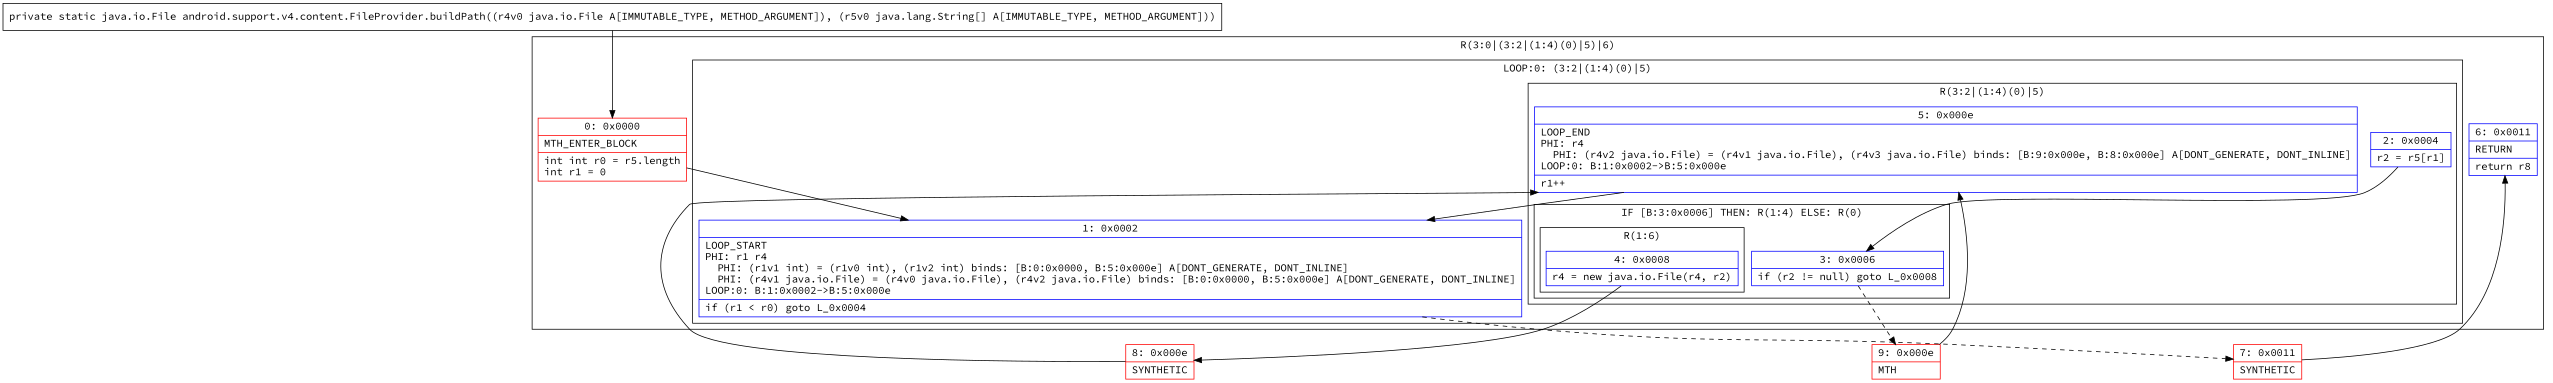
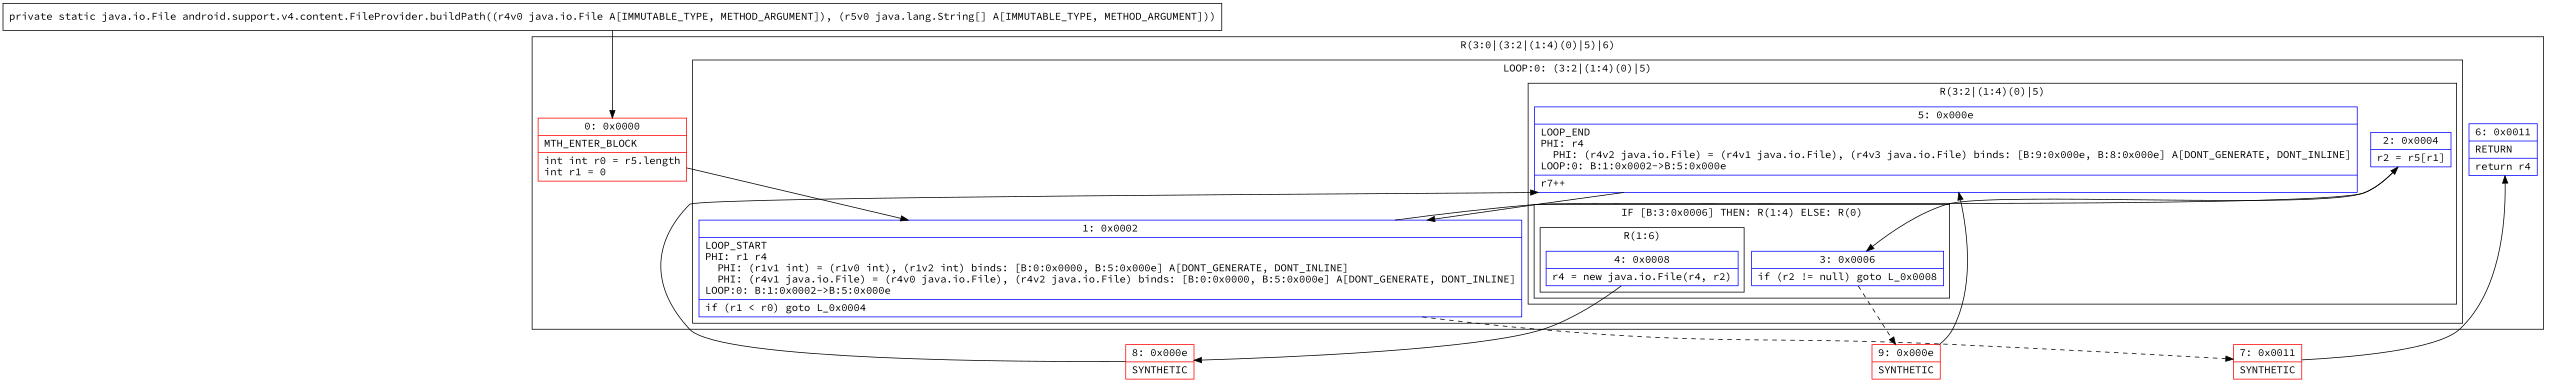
(2503, 166) -> (2503, 166)
(1553, 183) -> (1553, 183)
none -> (1897, 204)
(1887, 370) -> (1906, 370)
